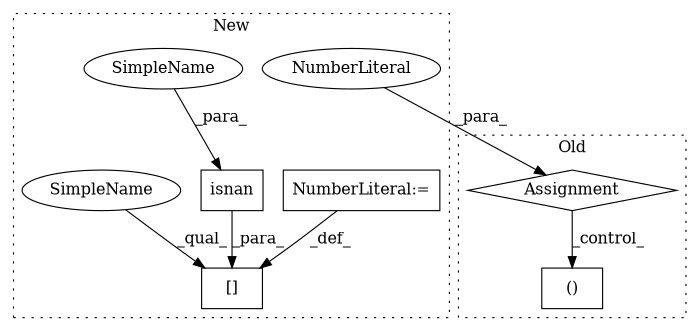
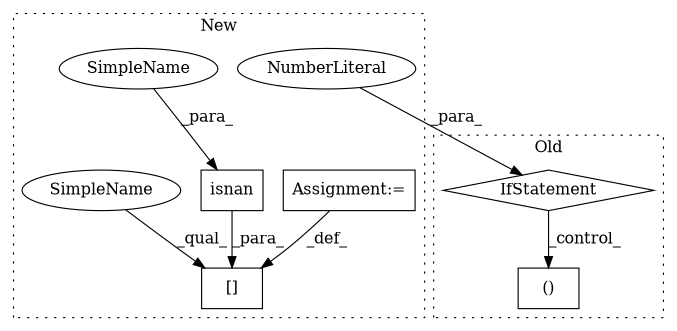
(362, 190) -> (349, 190)
(572, 190) -> (549, 190)
